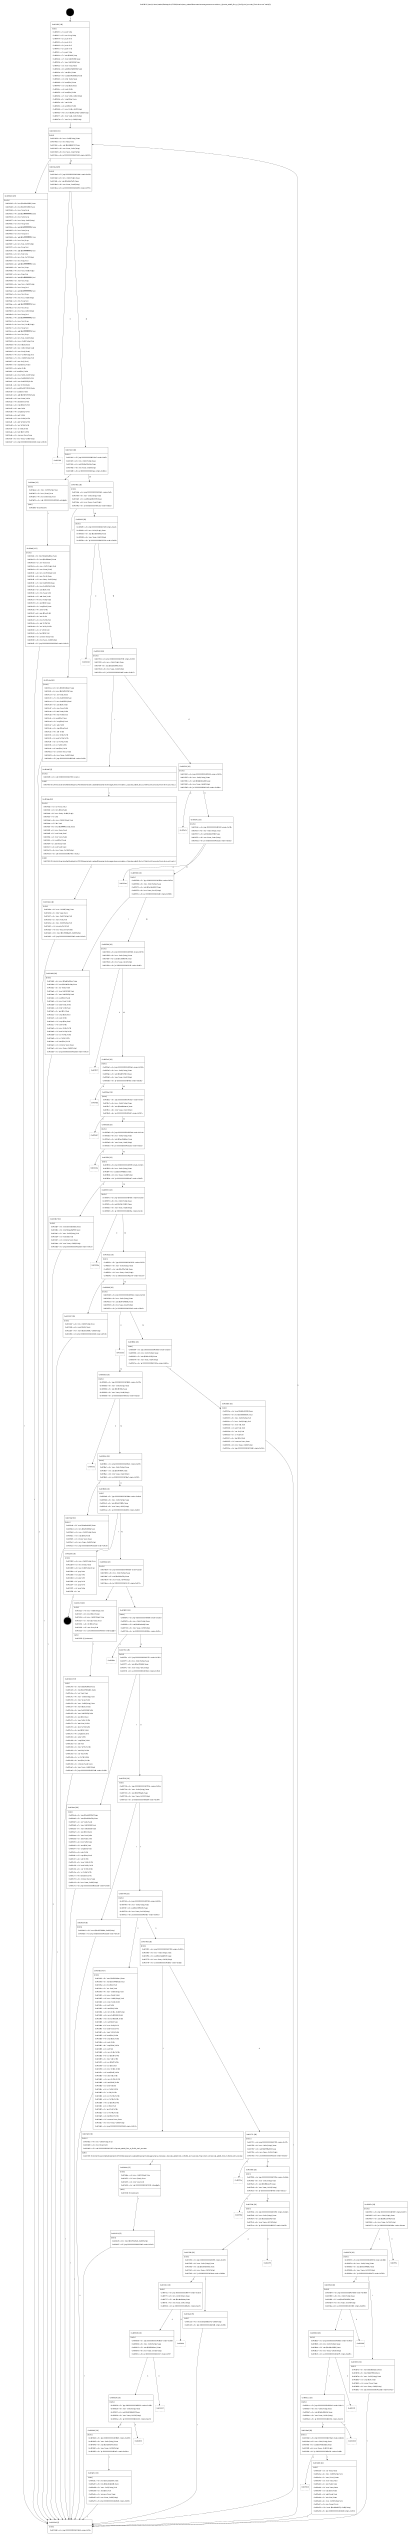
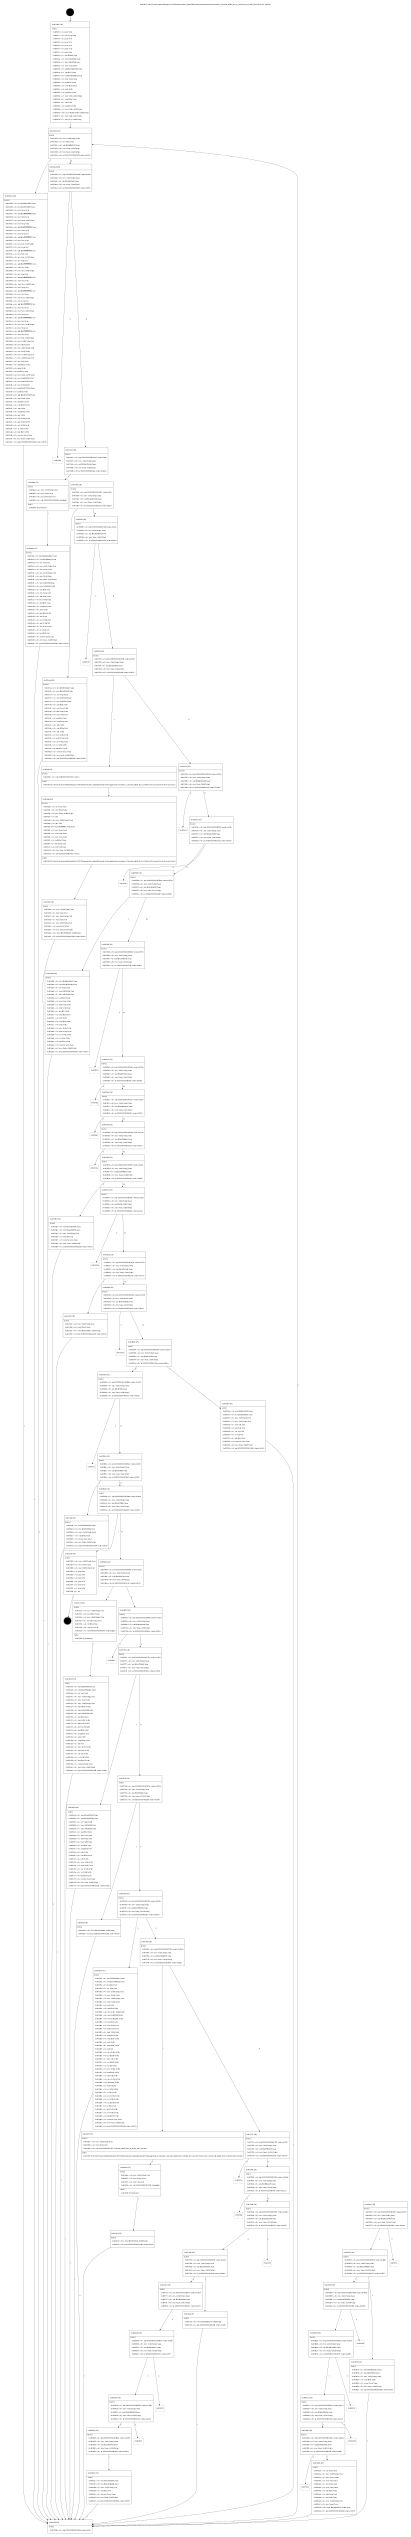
(89, 478) -> none
(120, 1363) -> (135, 1369)
(181, 2344) -> none
